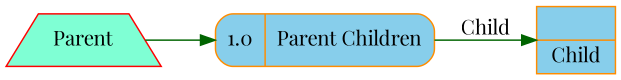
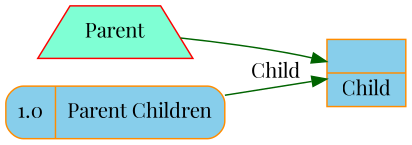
(173, 40) -> (246, 46)
